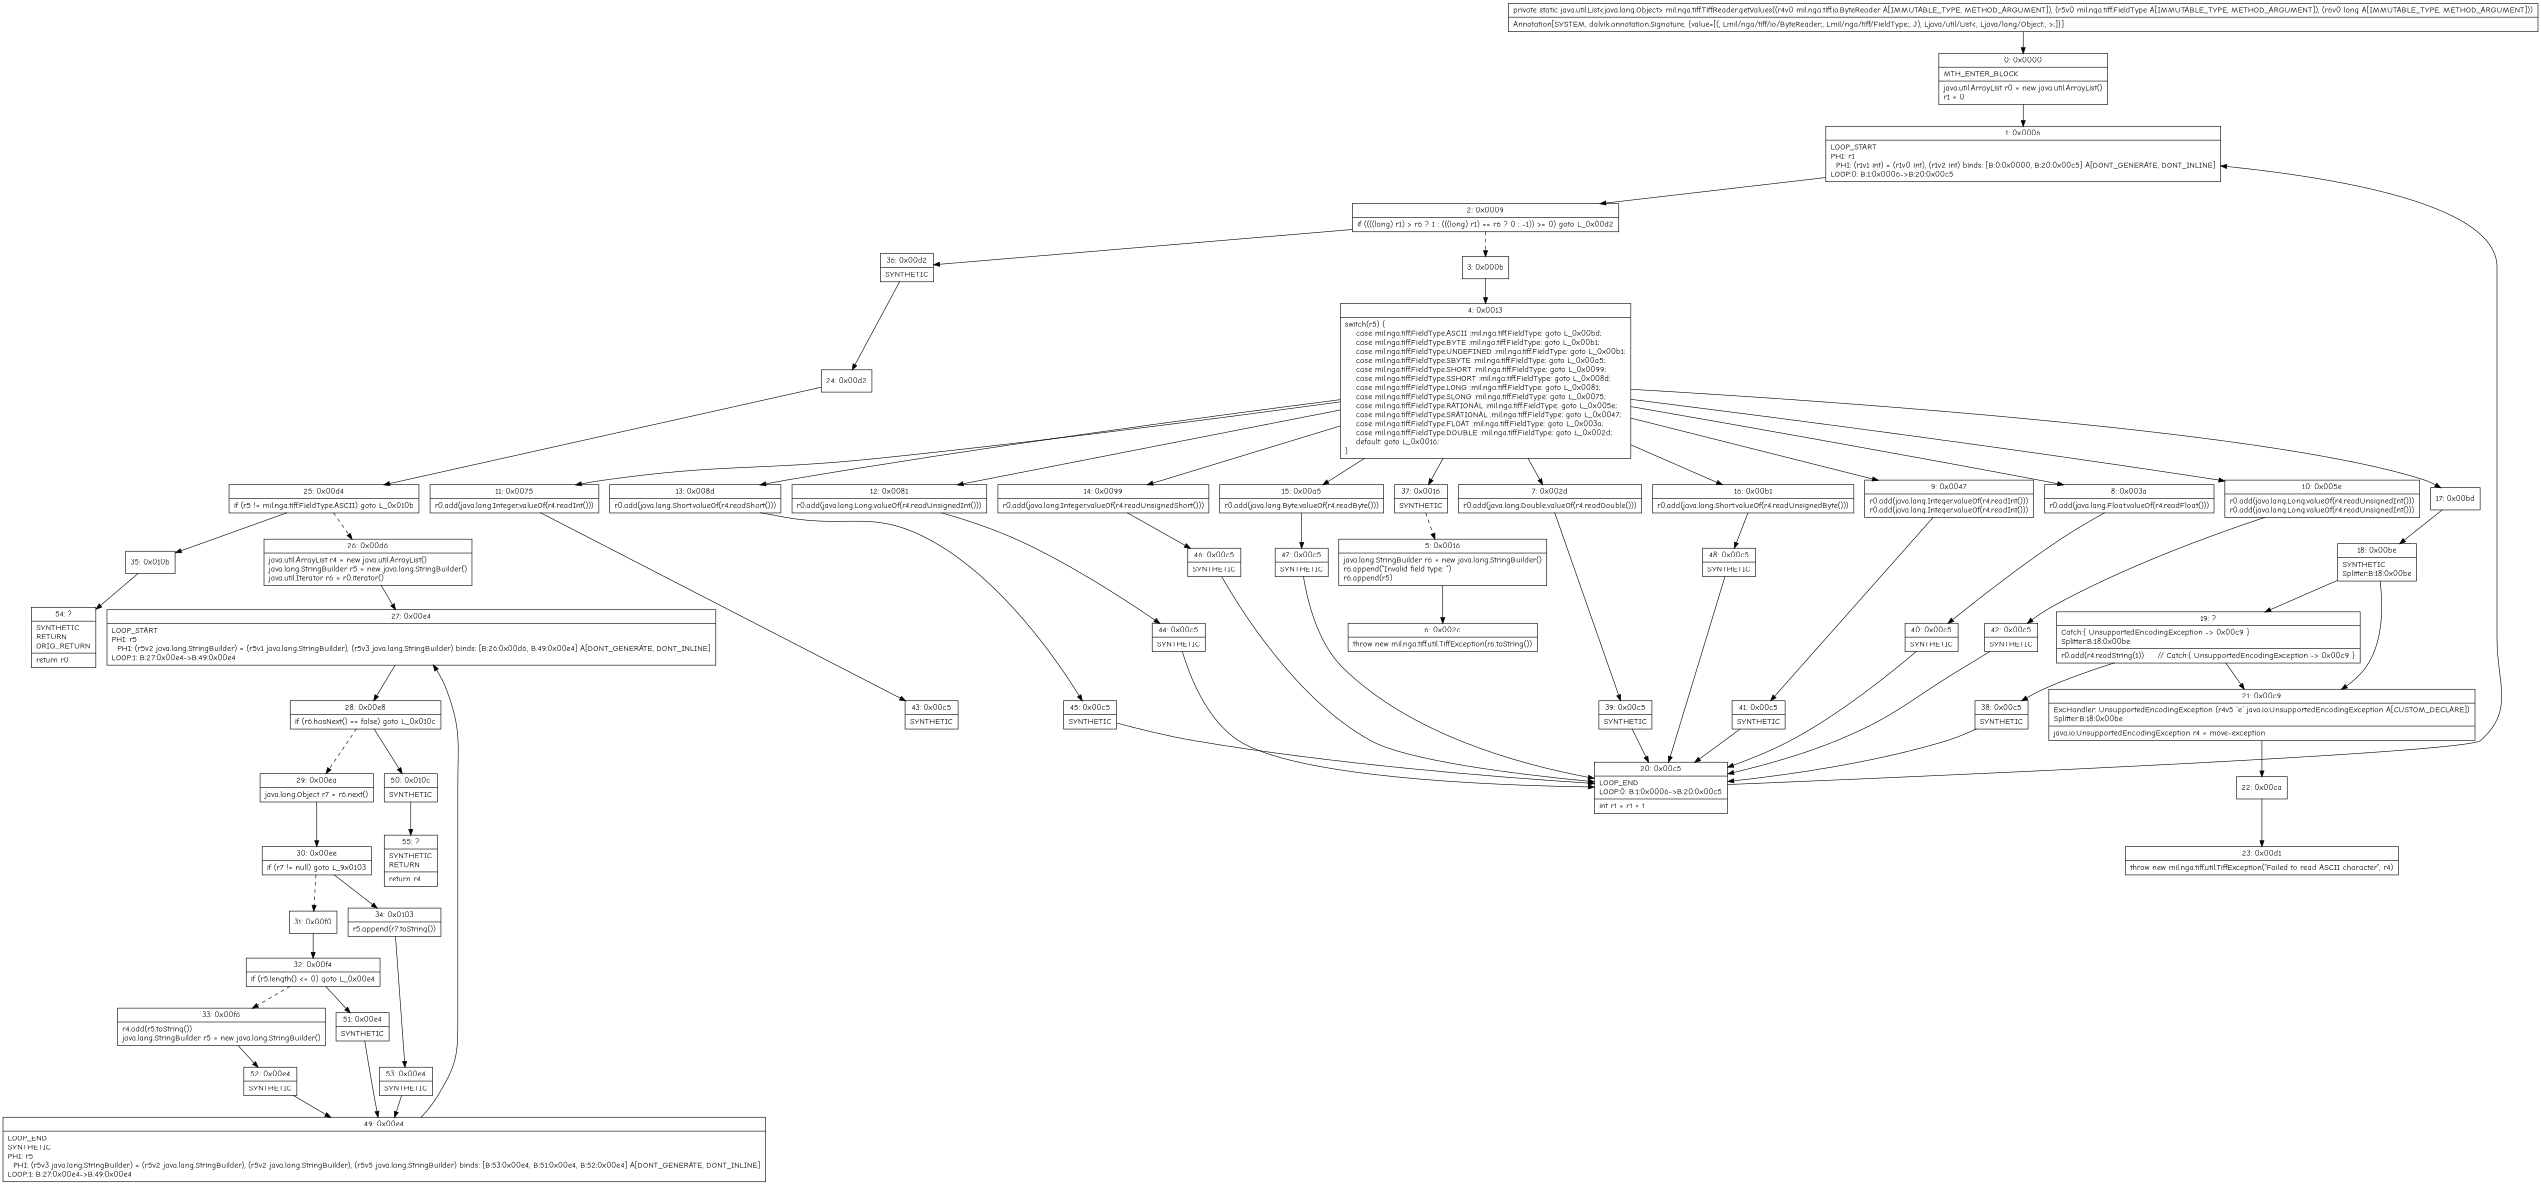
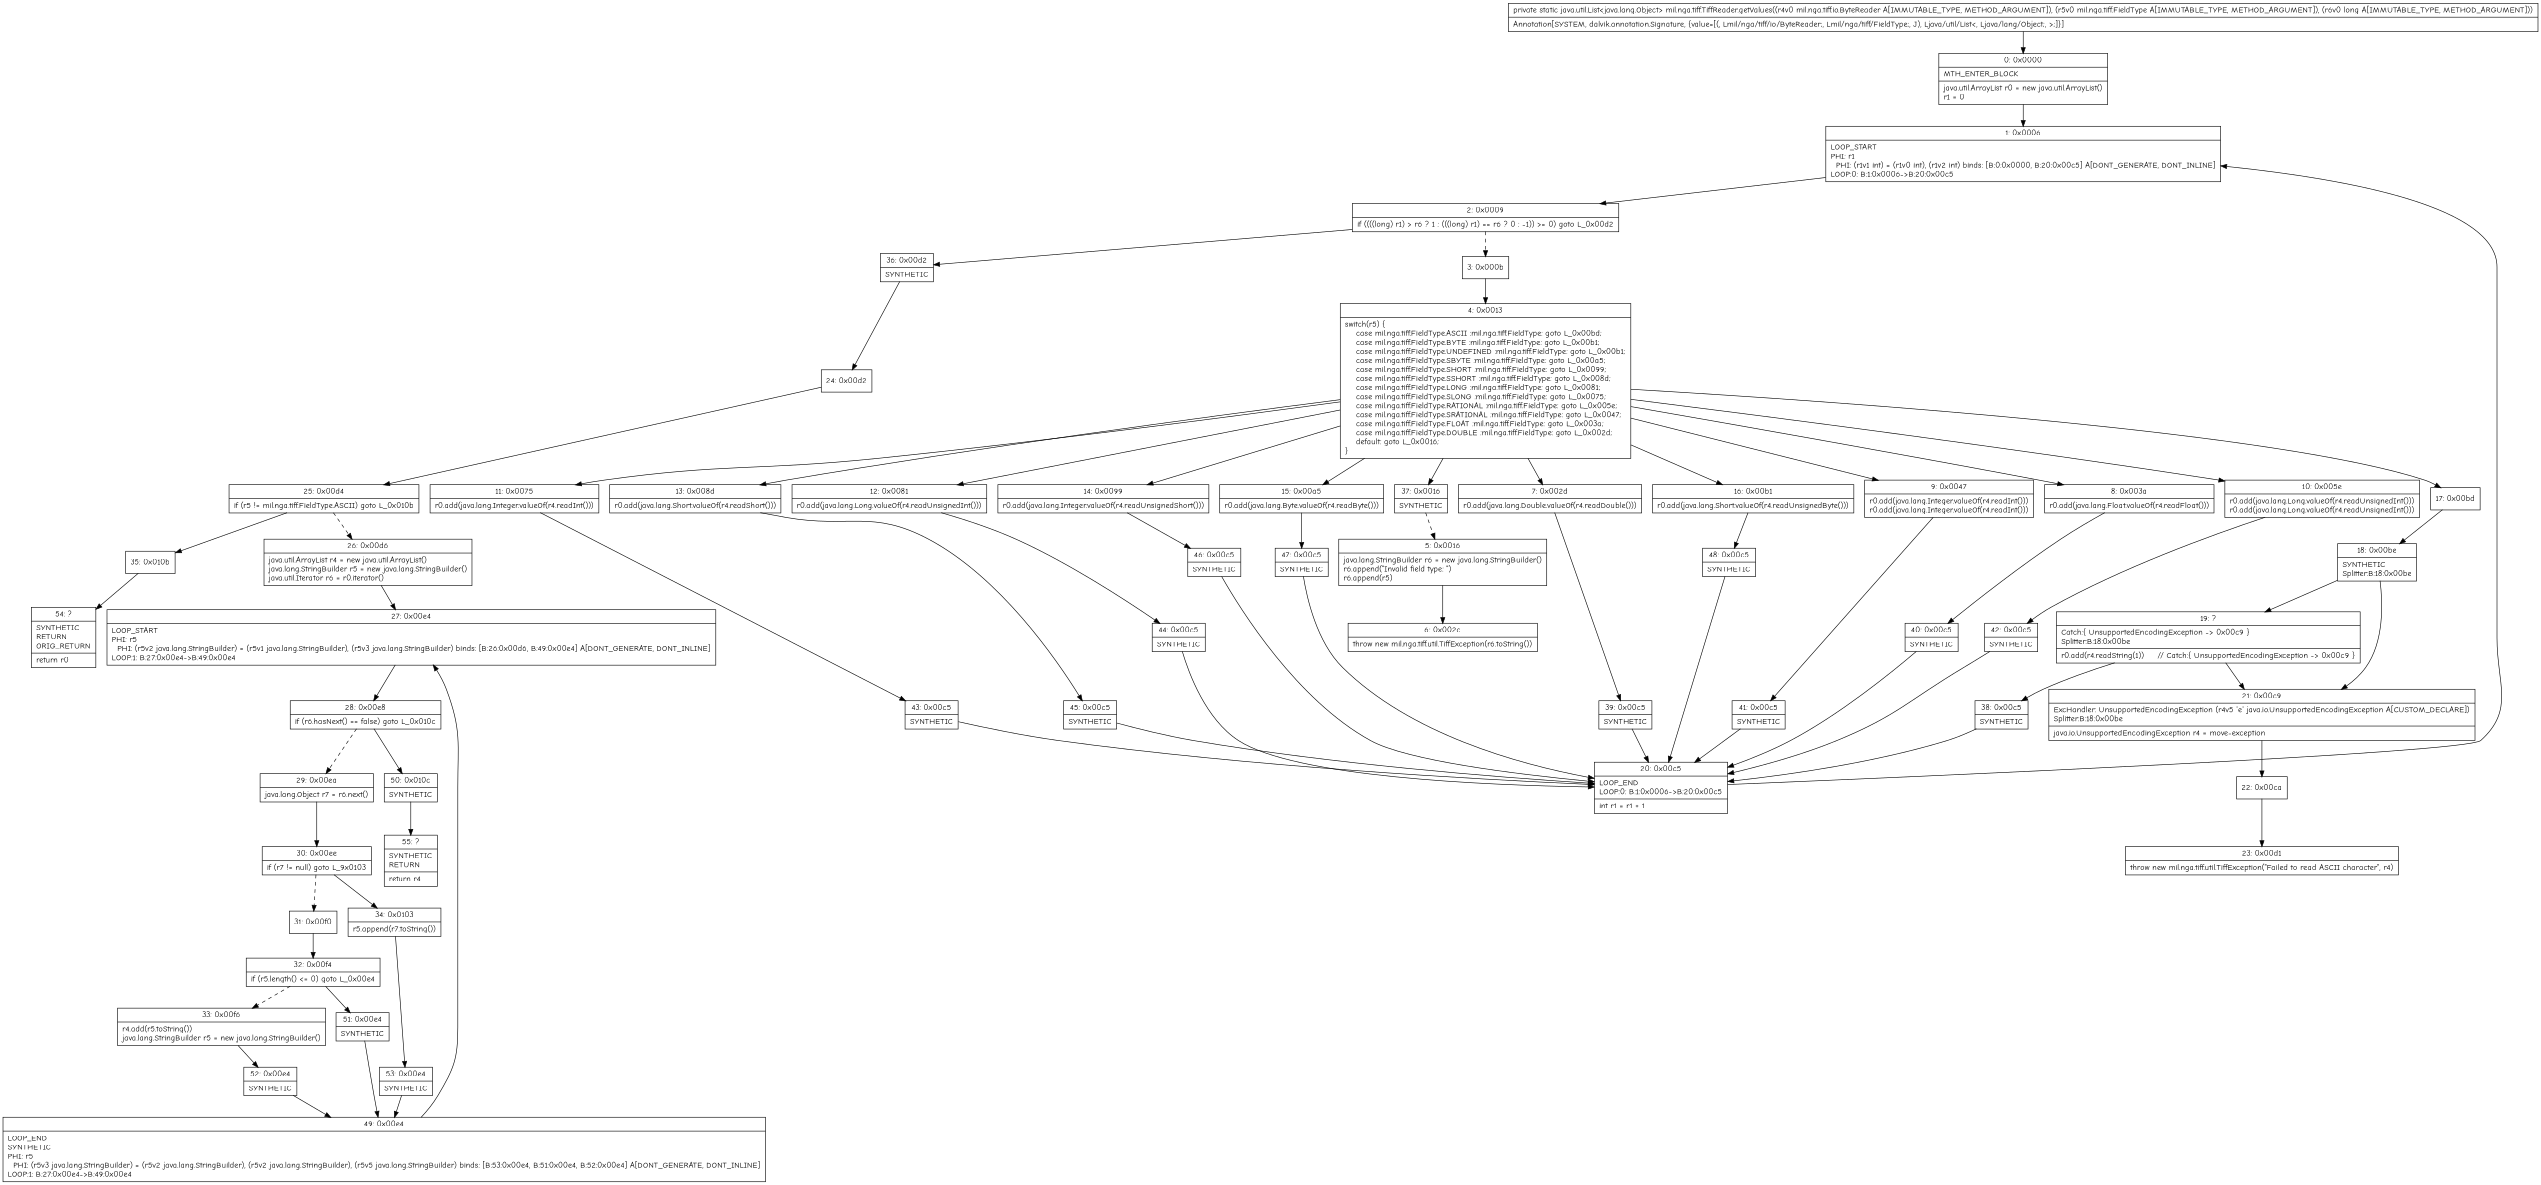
none -> (1272, 764)
